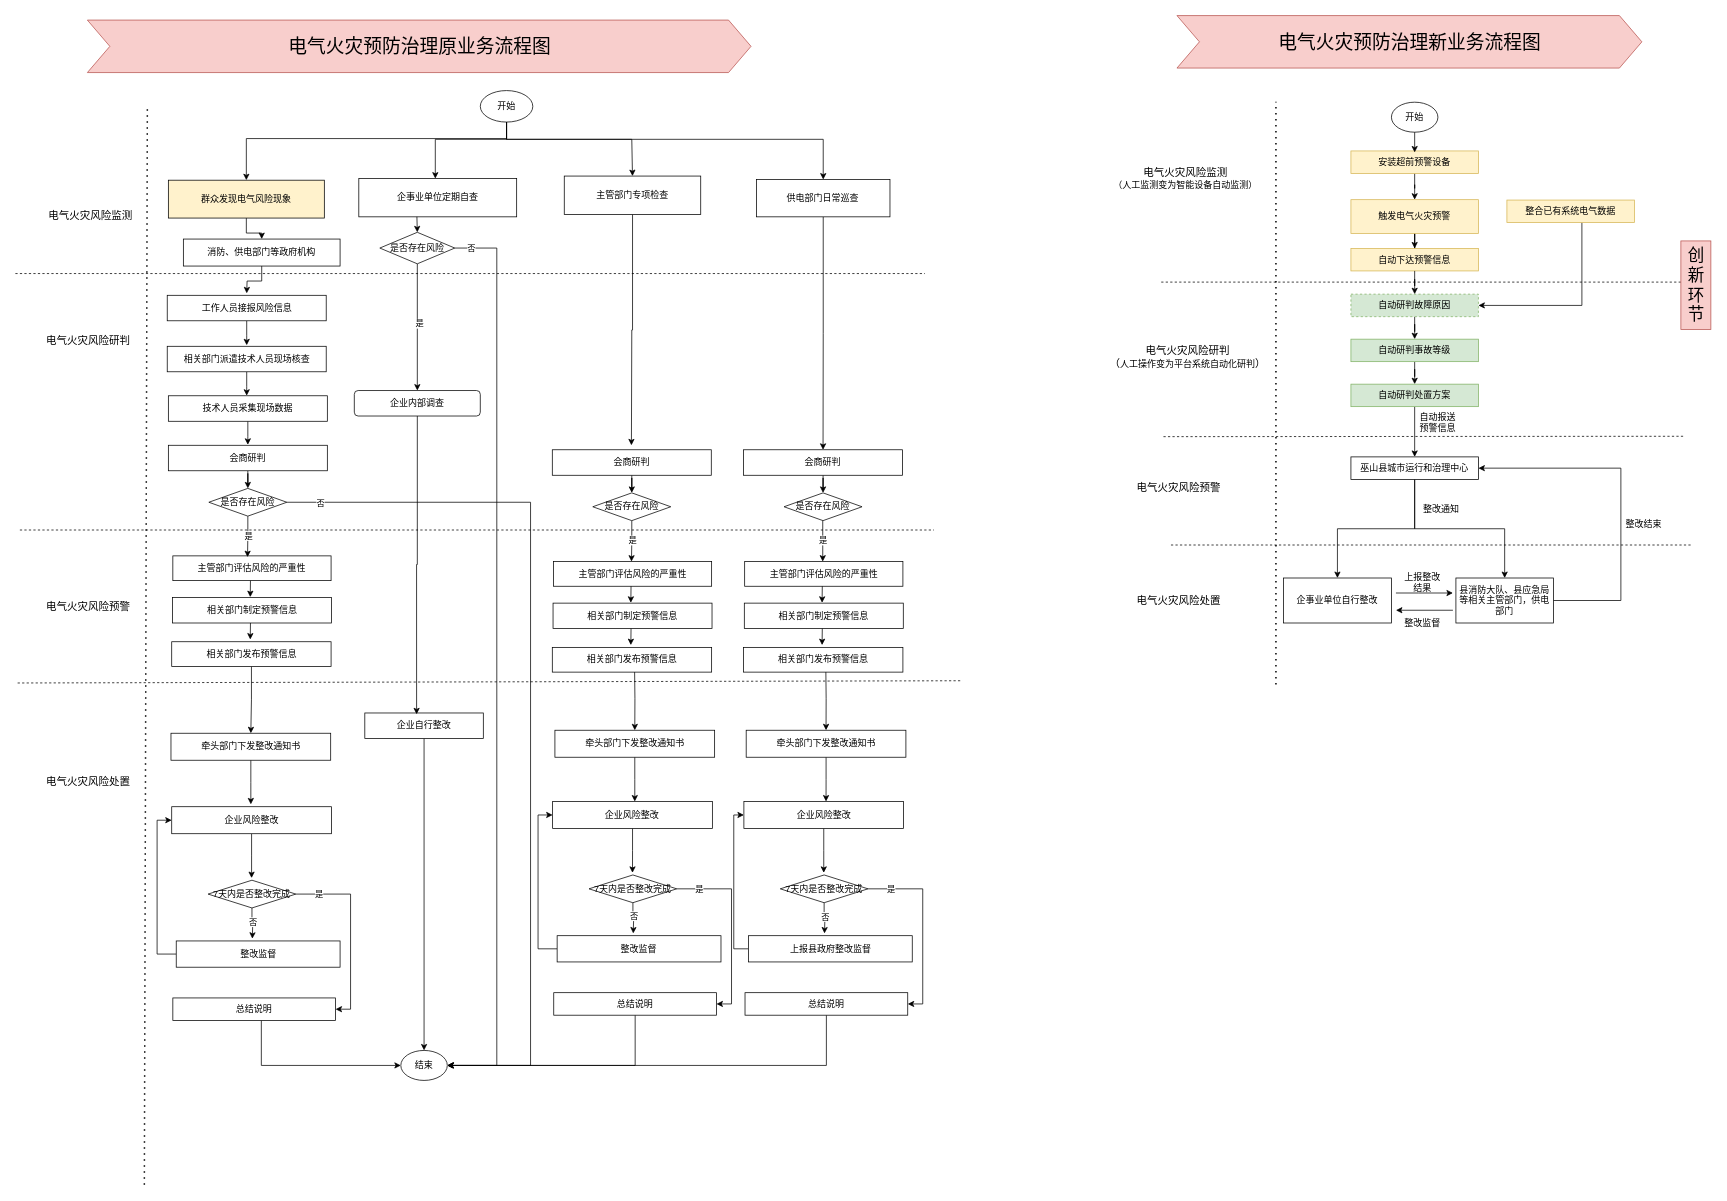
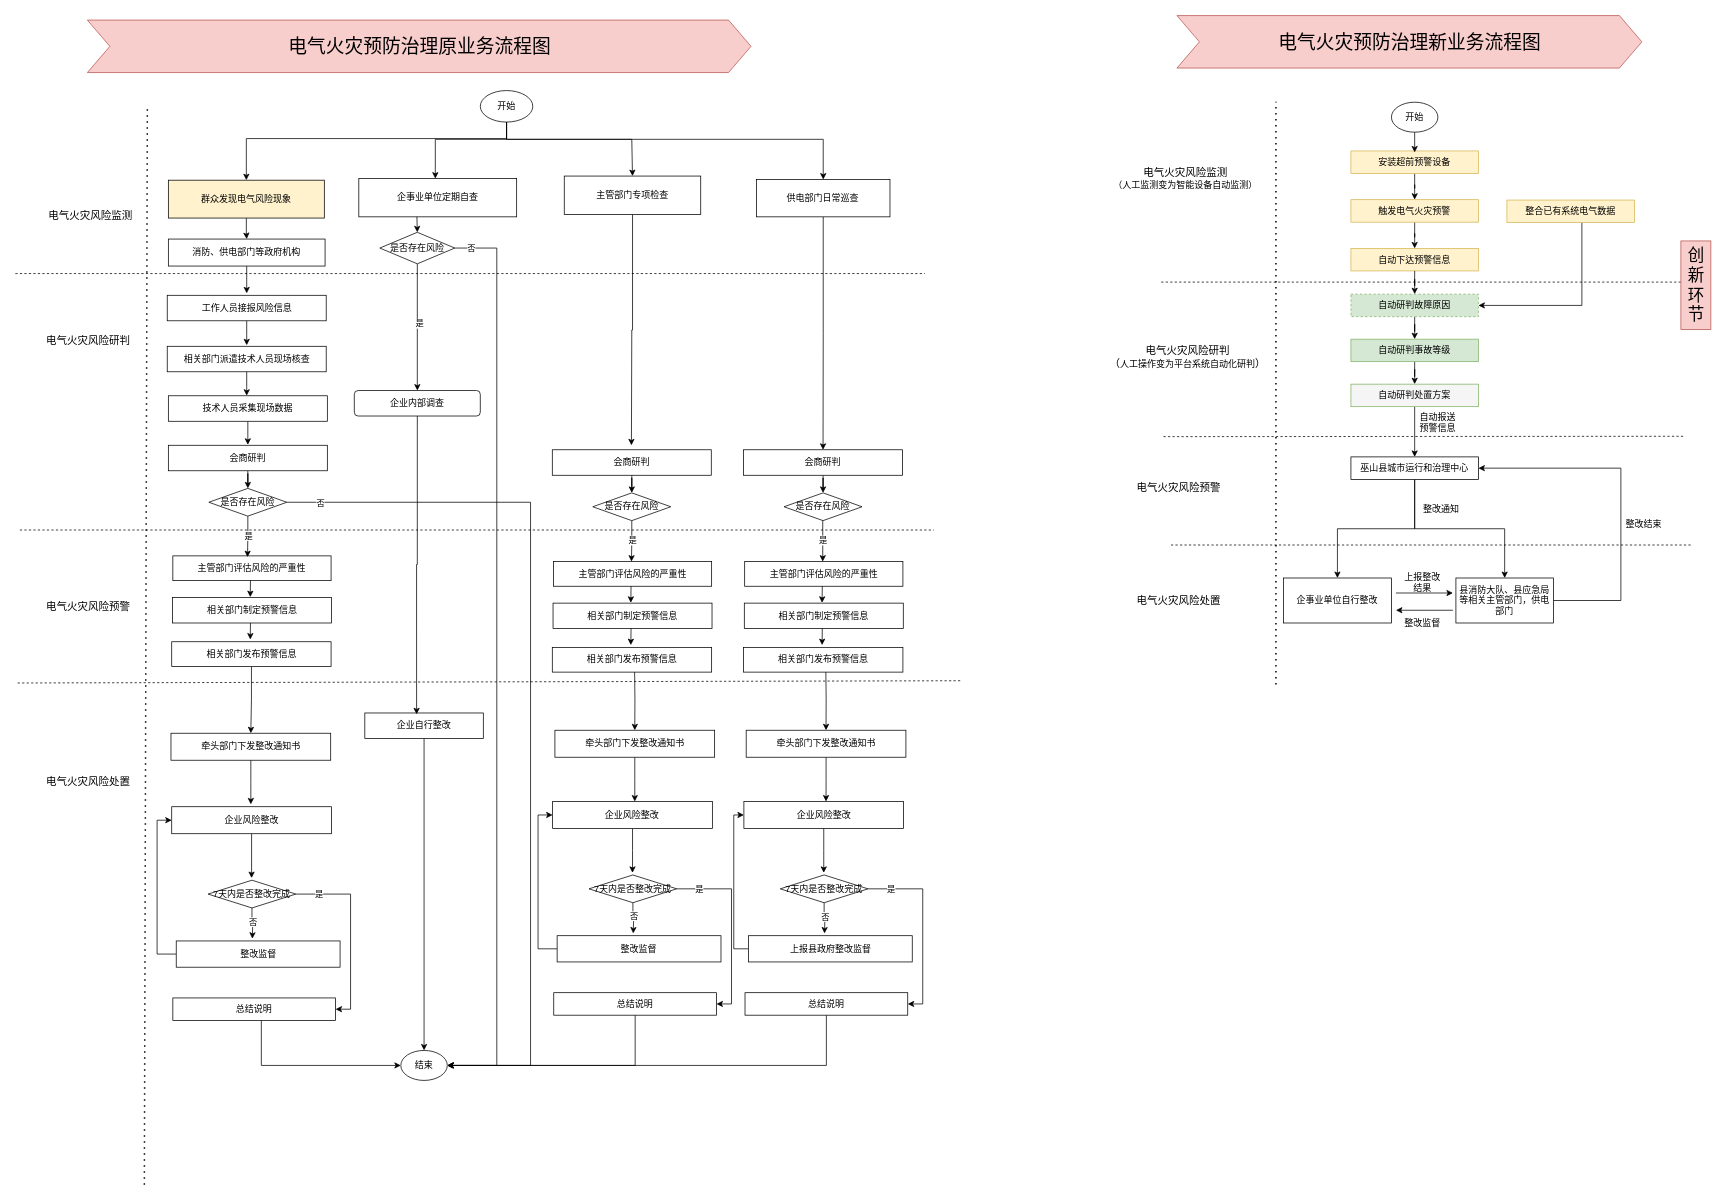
(1415, 216) -> (1415, 211)
(262, 252) -> (247, 252)
(1415, 395) -> (1415, 395)
